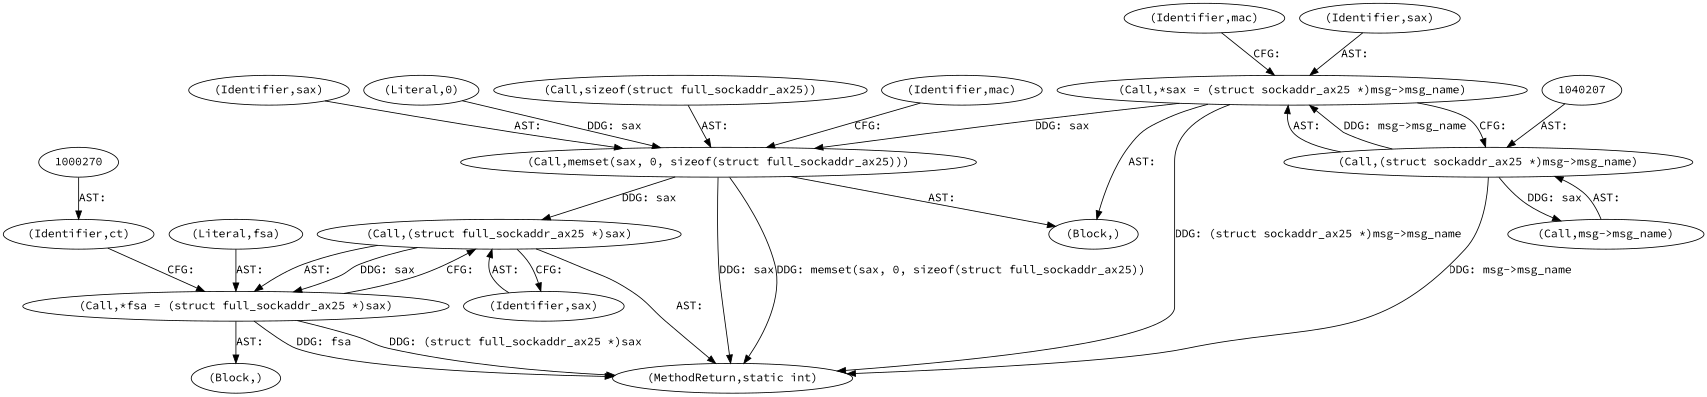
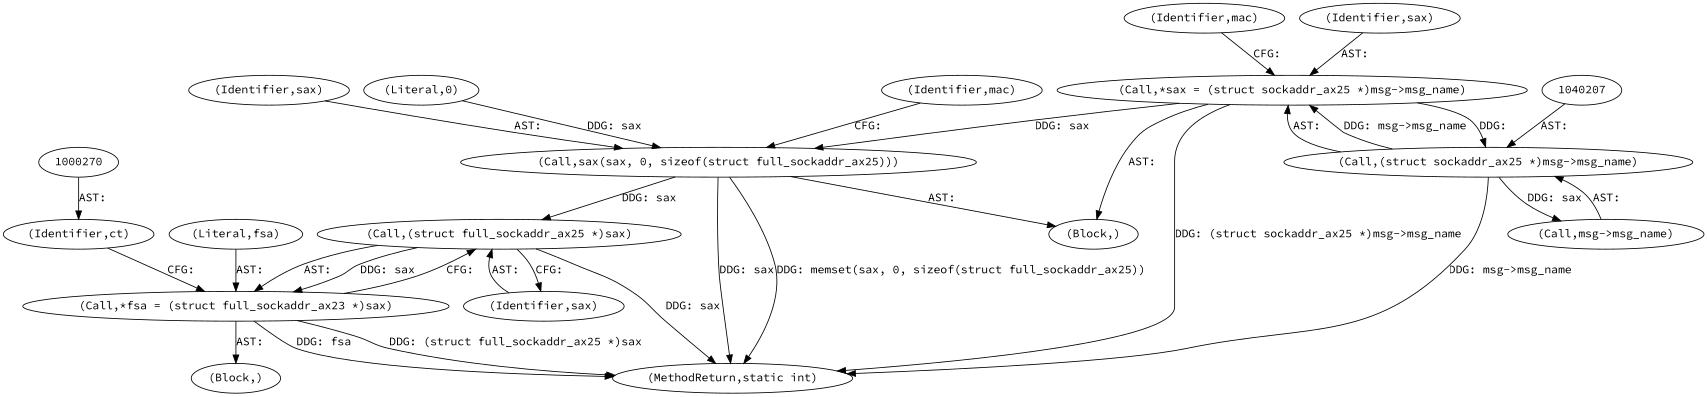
(680, 90) -> none
(1497, 126) -> (1497, 126)
(719, 162) -> (719, 162)
(236, 306) -> (236, 306)
(693, 306) -> (693, 306)
